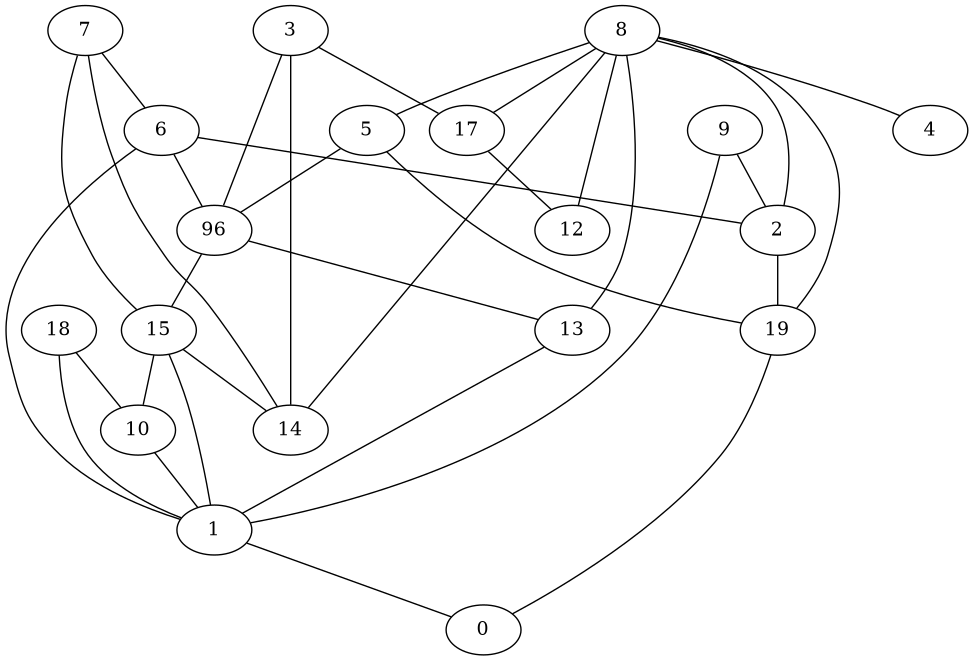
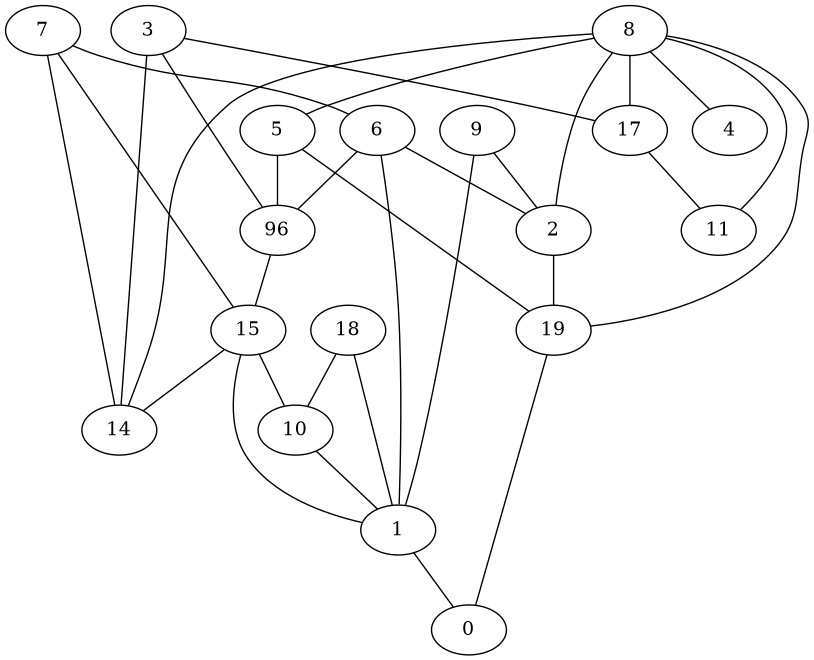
(572, 230) -> (719, 230)
(572, 330) -> none
